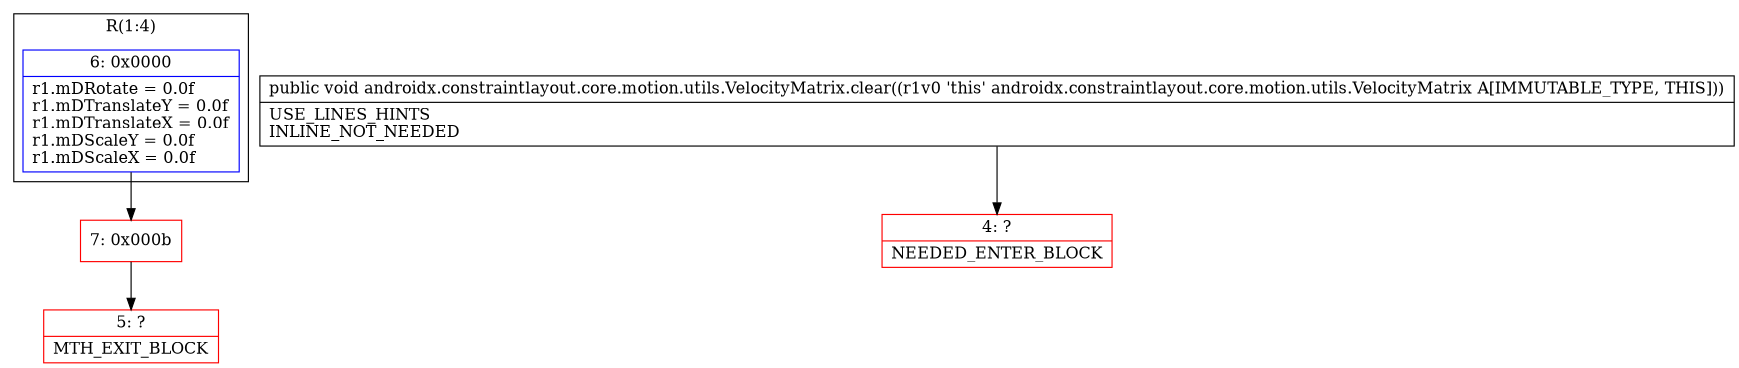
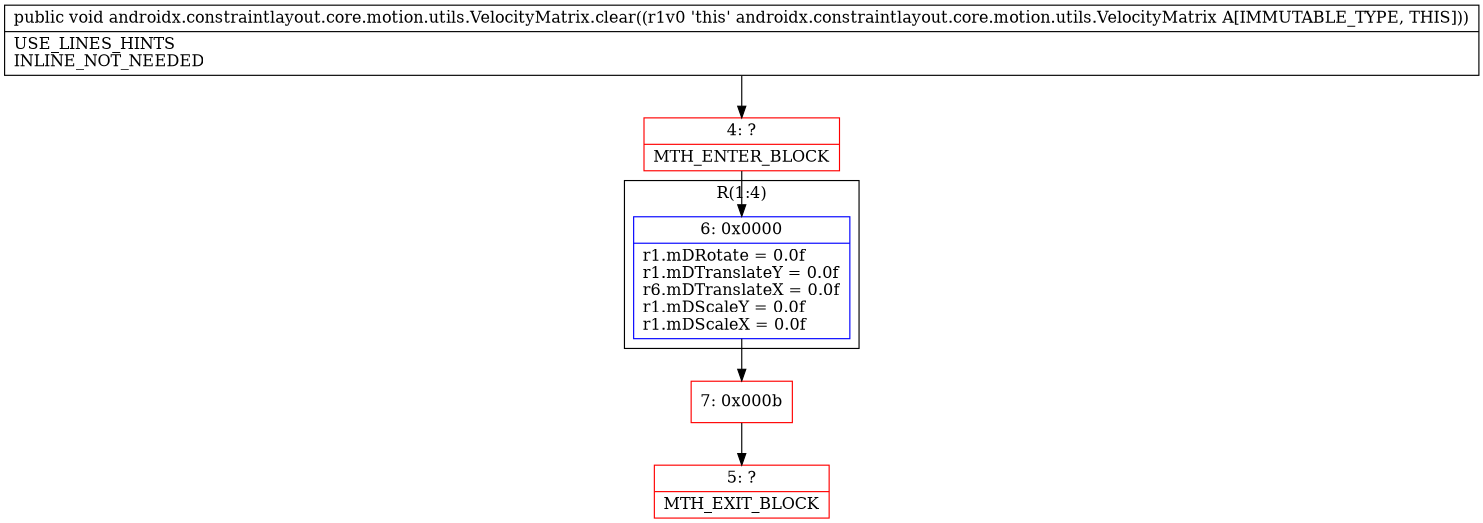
(131, 124) -> (742, 290)
none -> (742, 188)
(997, 254) -> (742, 157)
